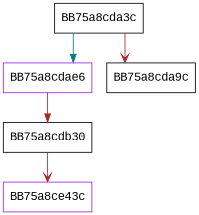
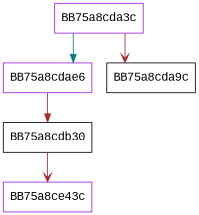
(99, 18) -> (99, 18)
